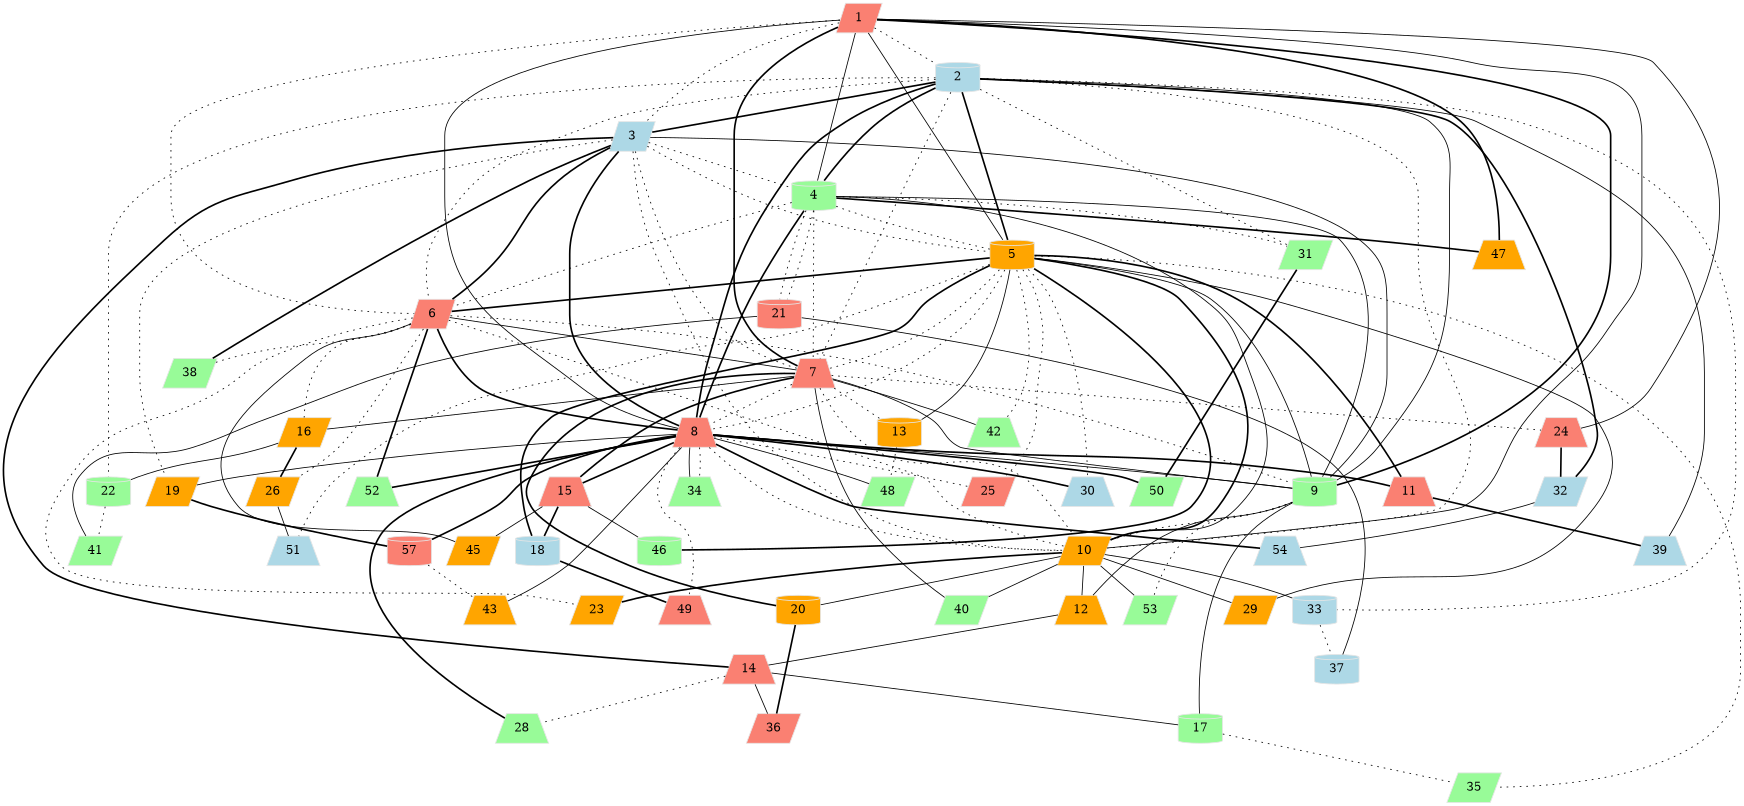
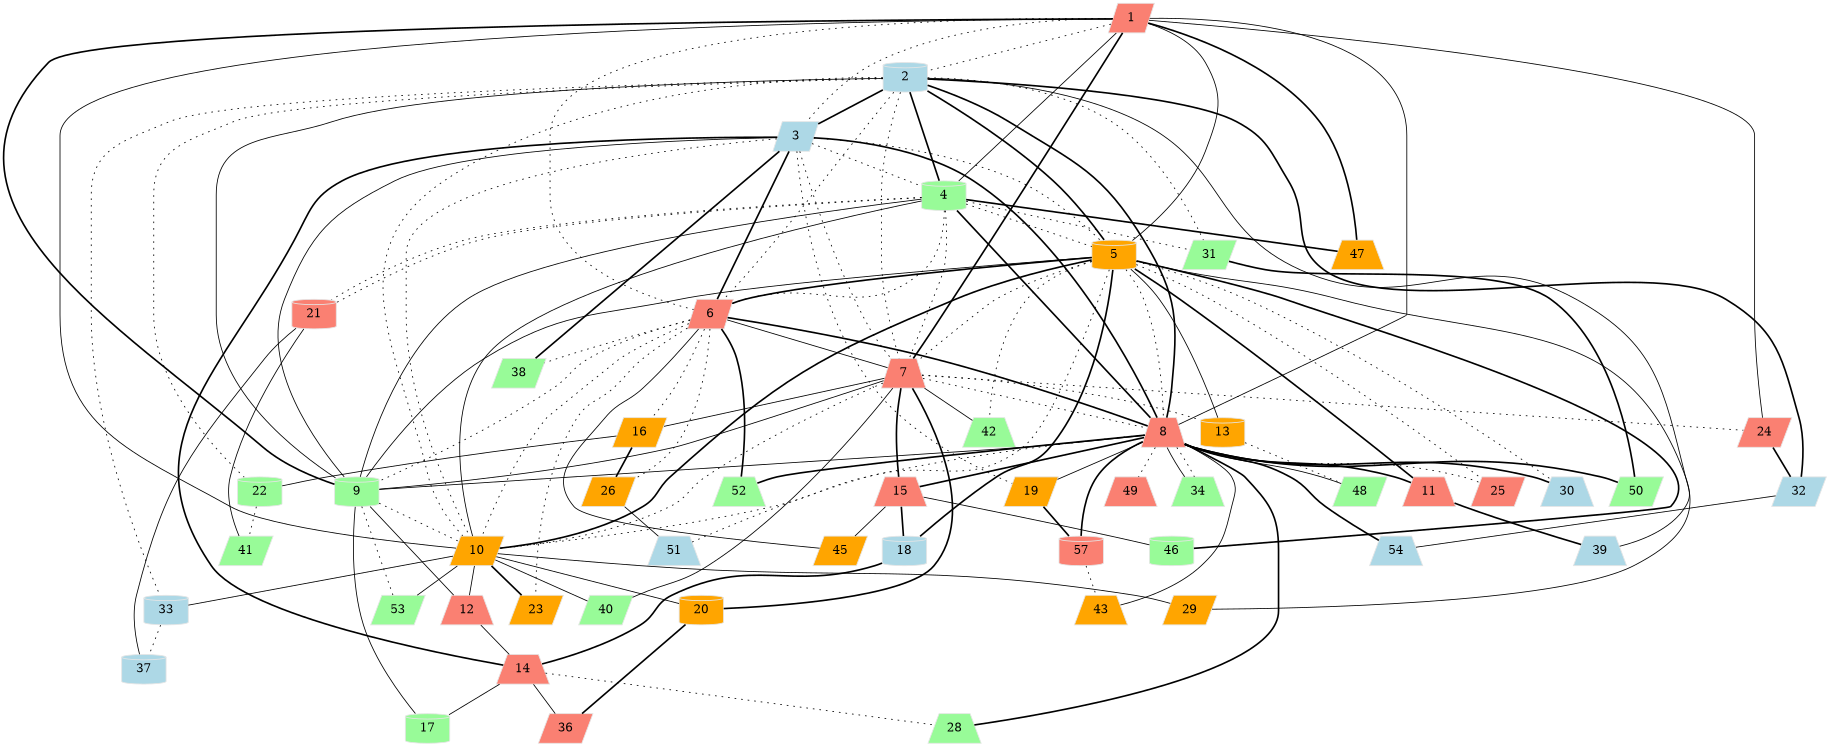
(1561, 432) -> (1764, 432)
(613, 582) -> (702, 583)
(1081, 610) -> (467, 610)
(1474, 788) -> none
